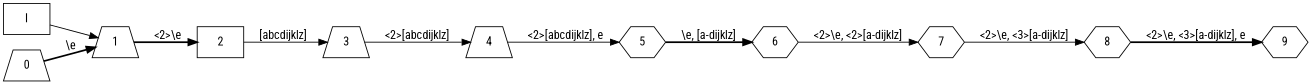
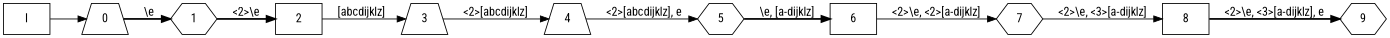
(70, 30) -> (64, 19)
(115, 42) -> (194, 19)
(775, 42) -> (853, 19)
(1107, 42) -> (1186, 19)
